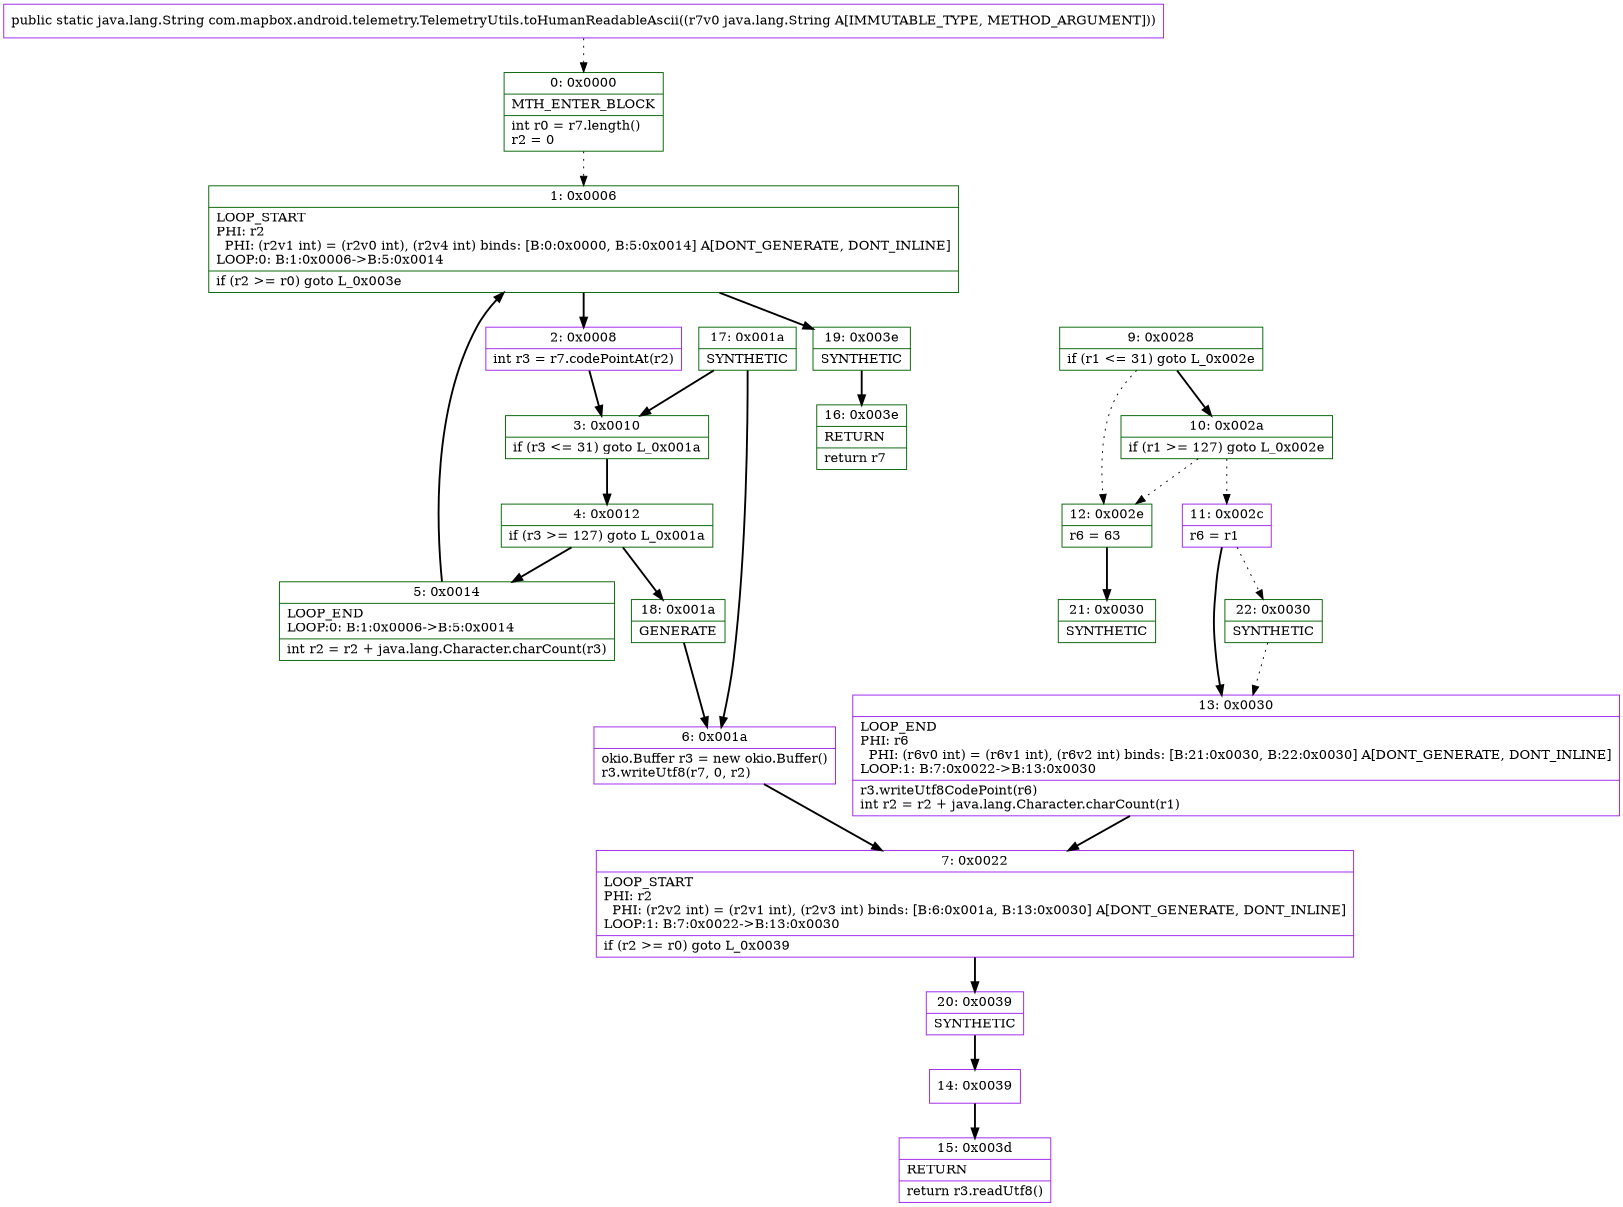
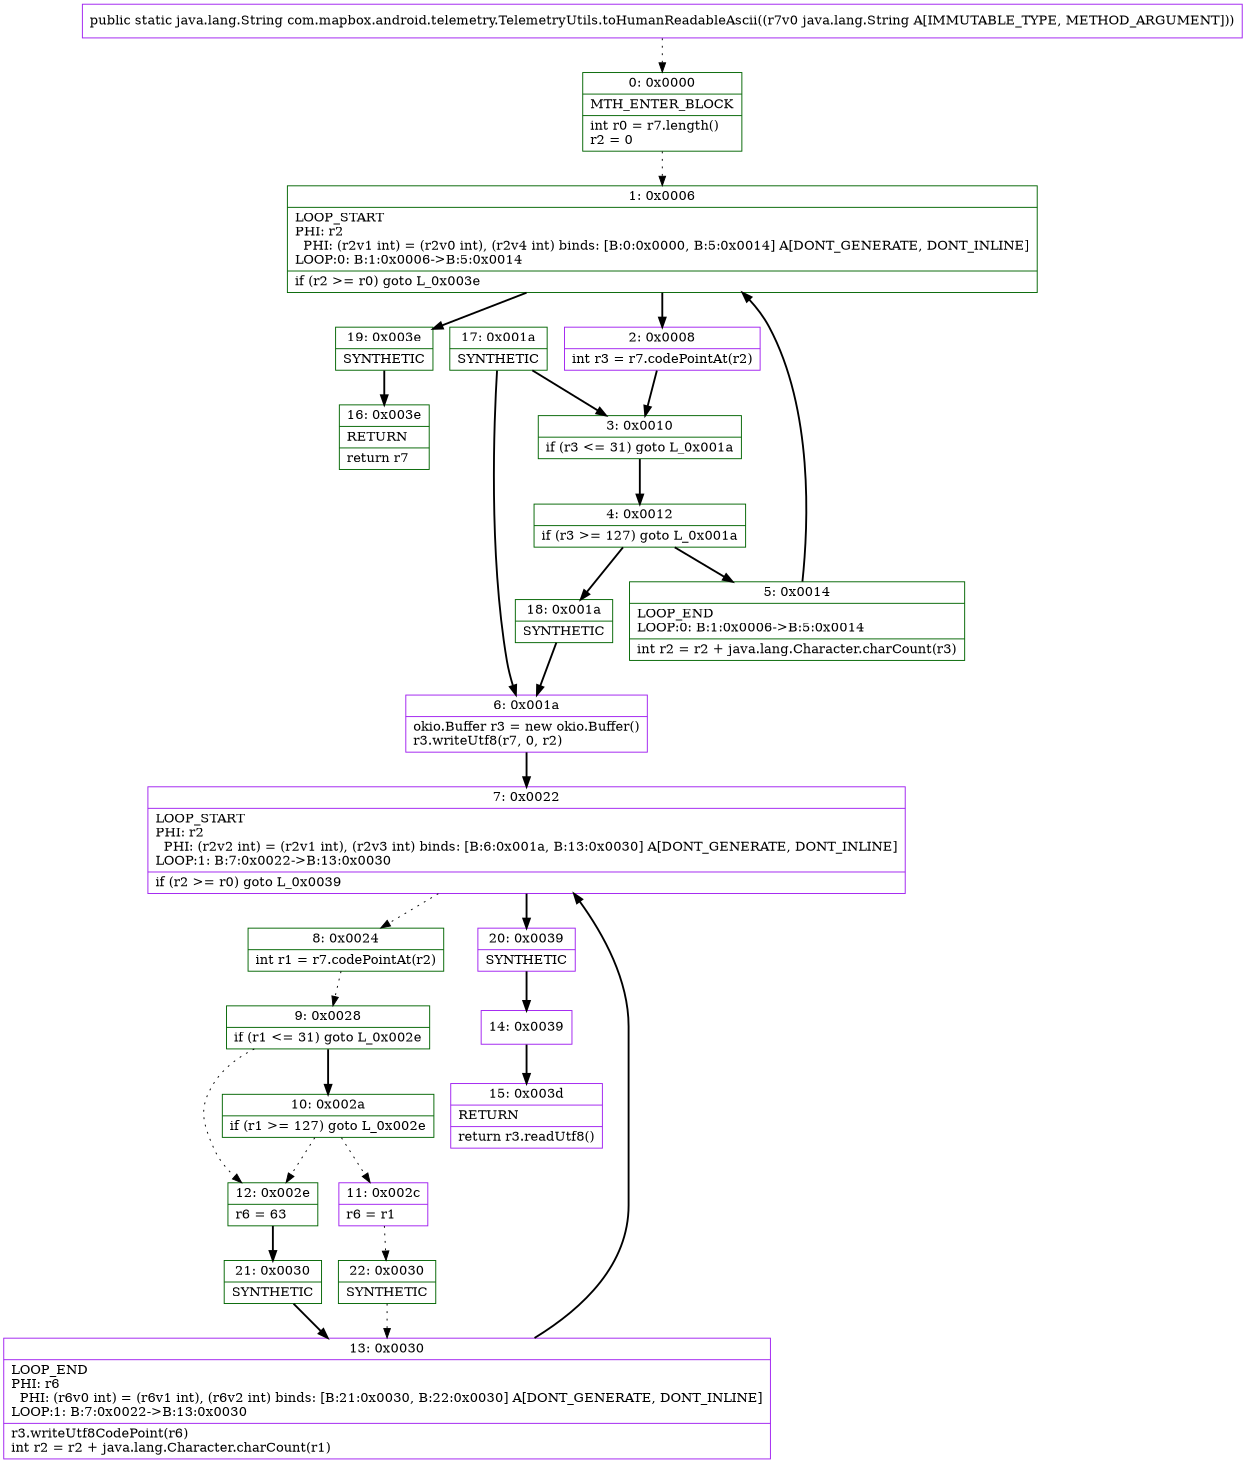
(1214, 616) -> (307, 1317)
(678, 631) -> (564, 631)
none -> (346, 950)
